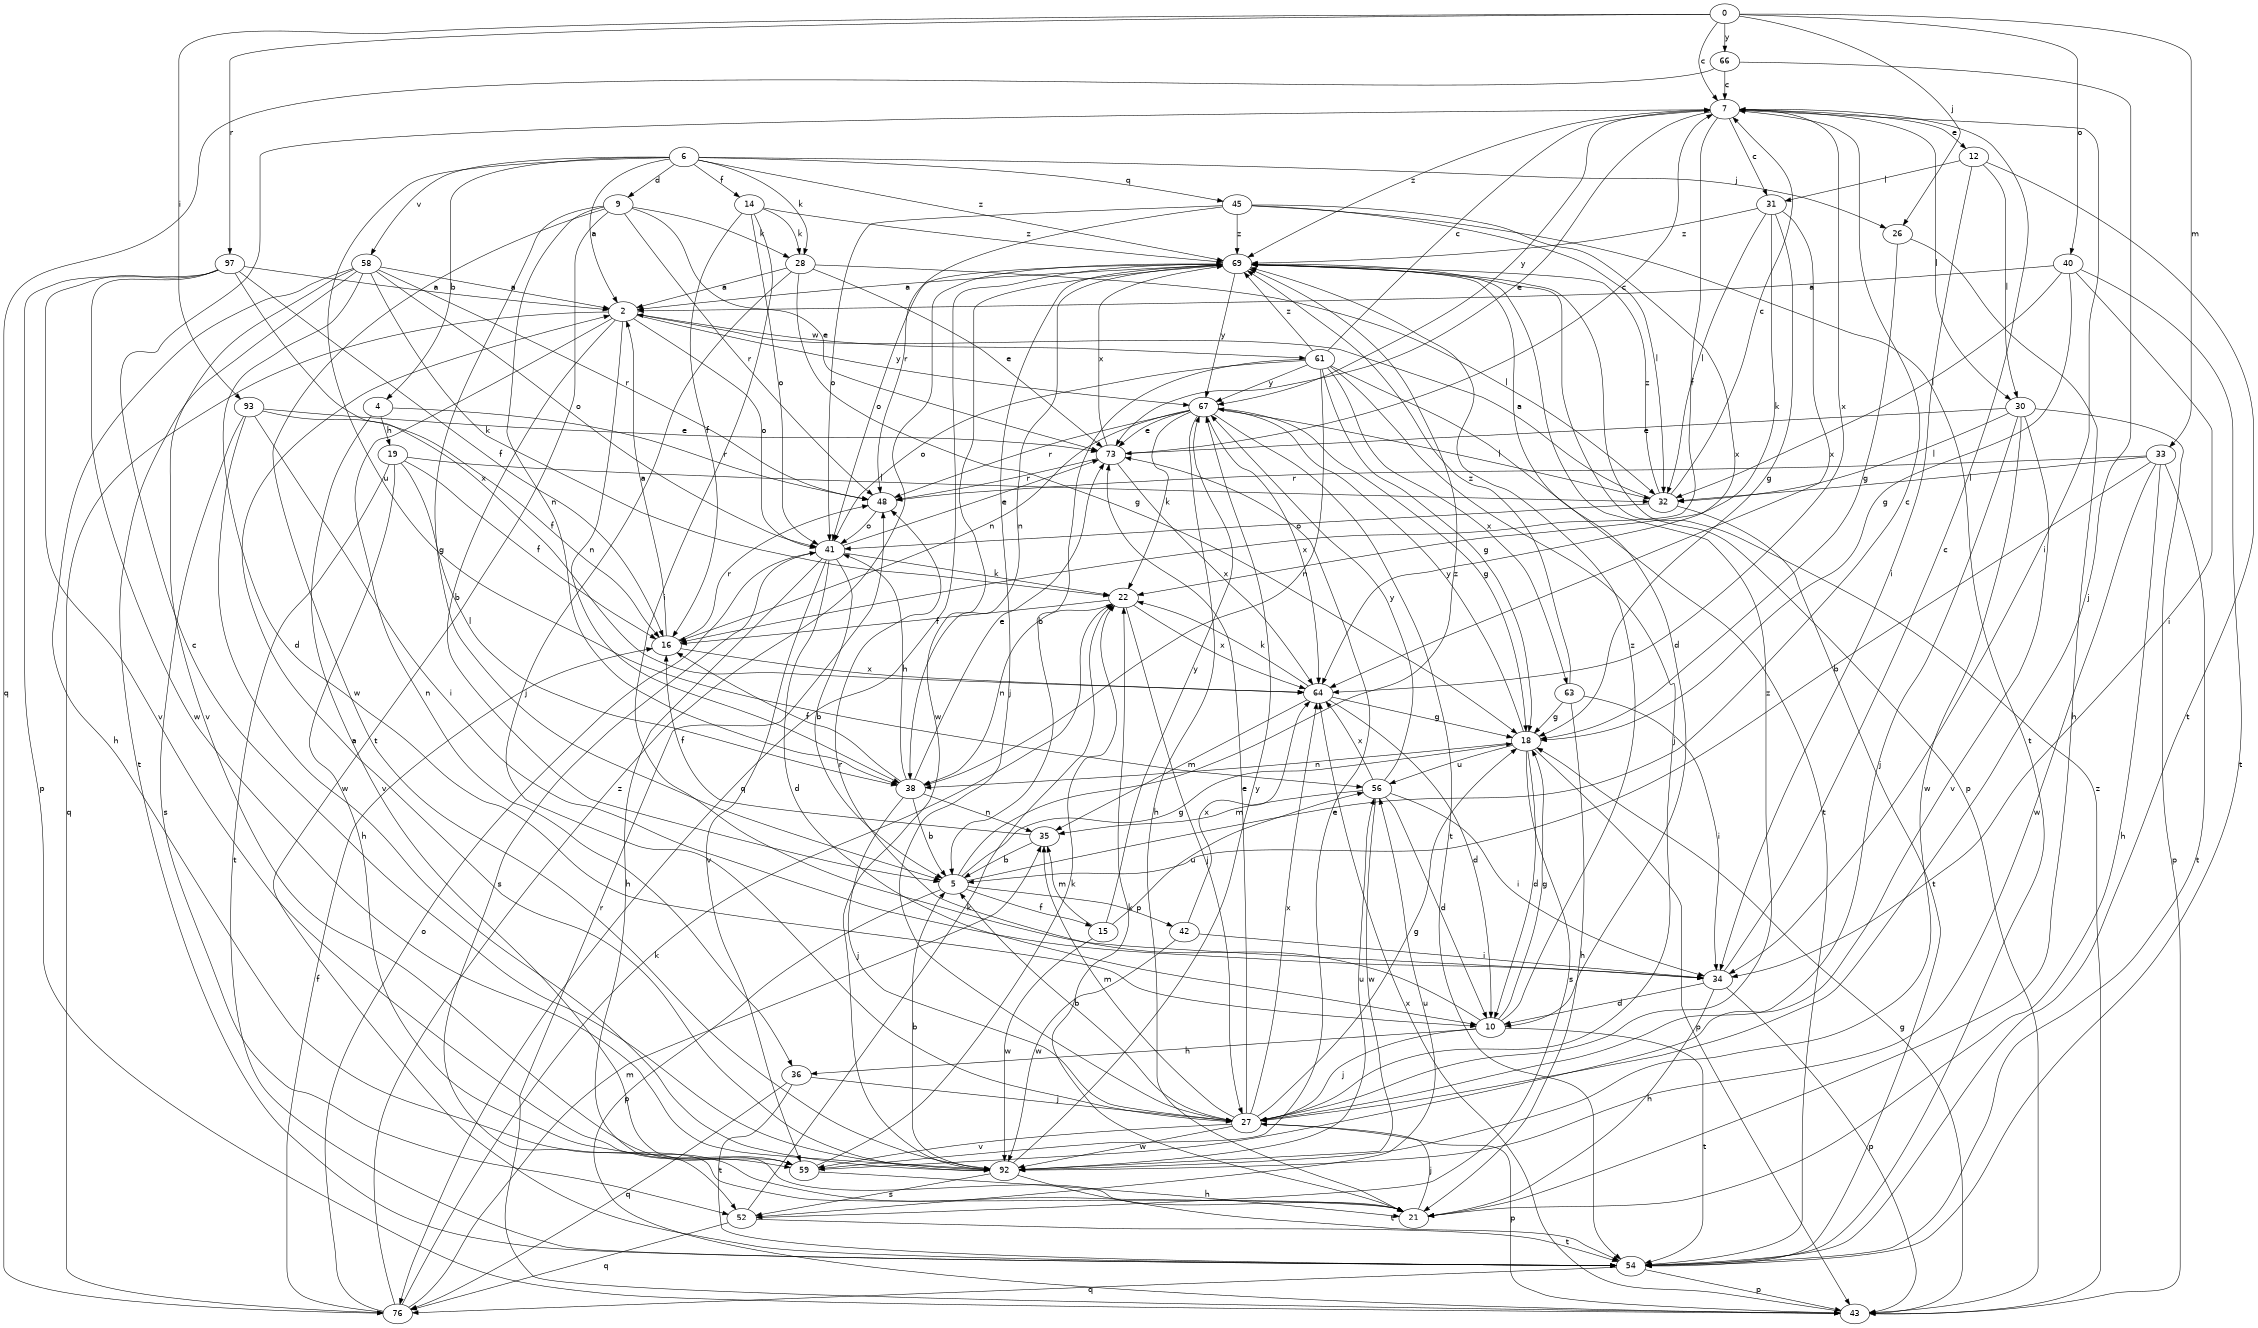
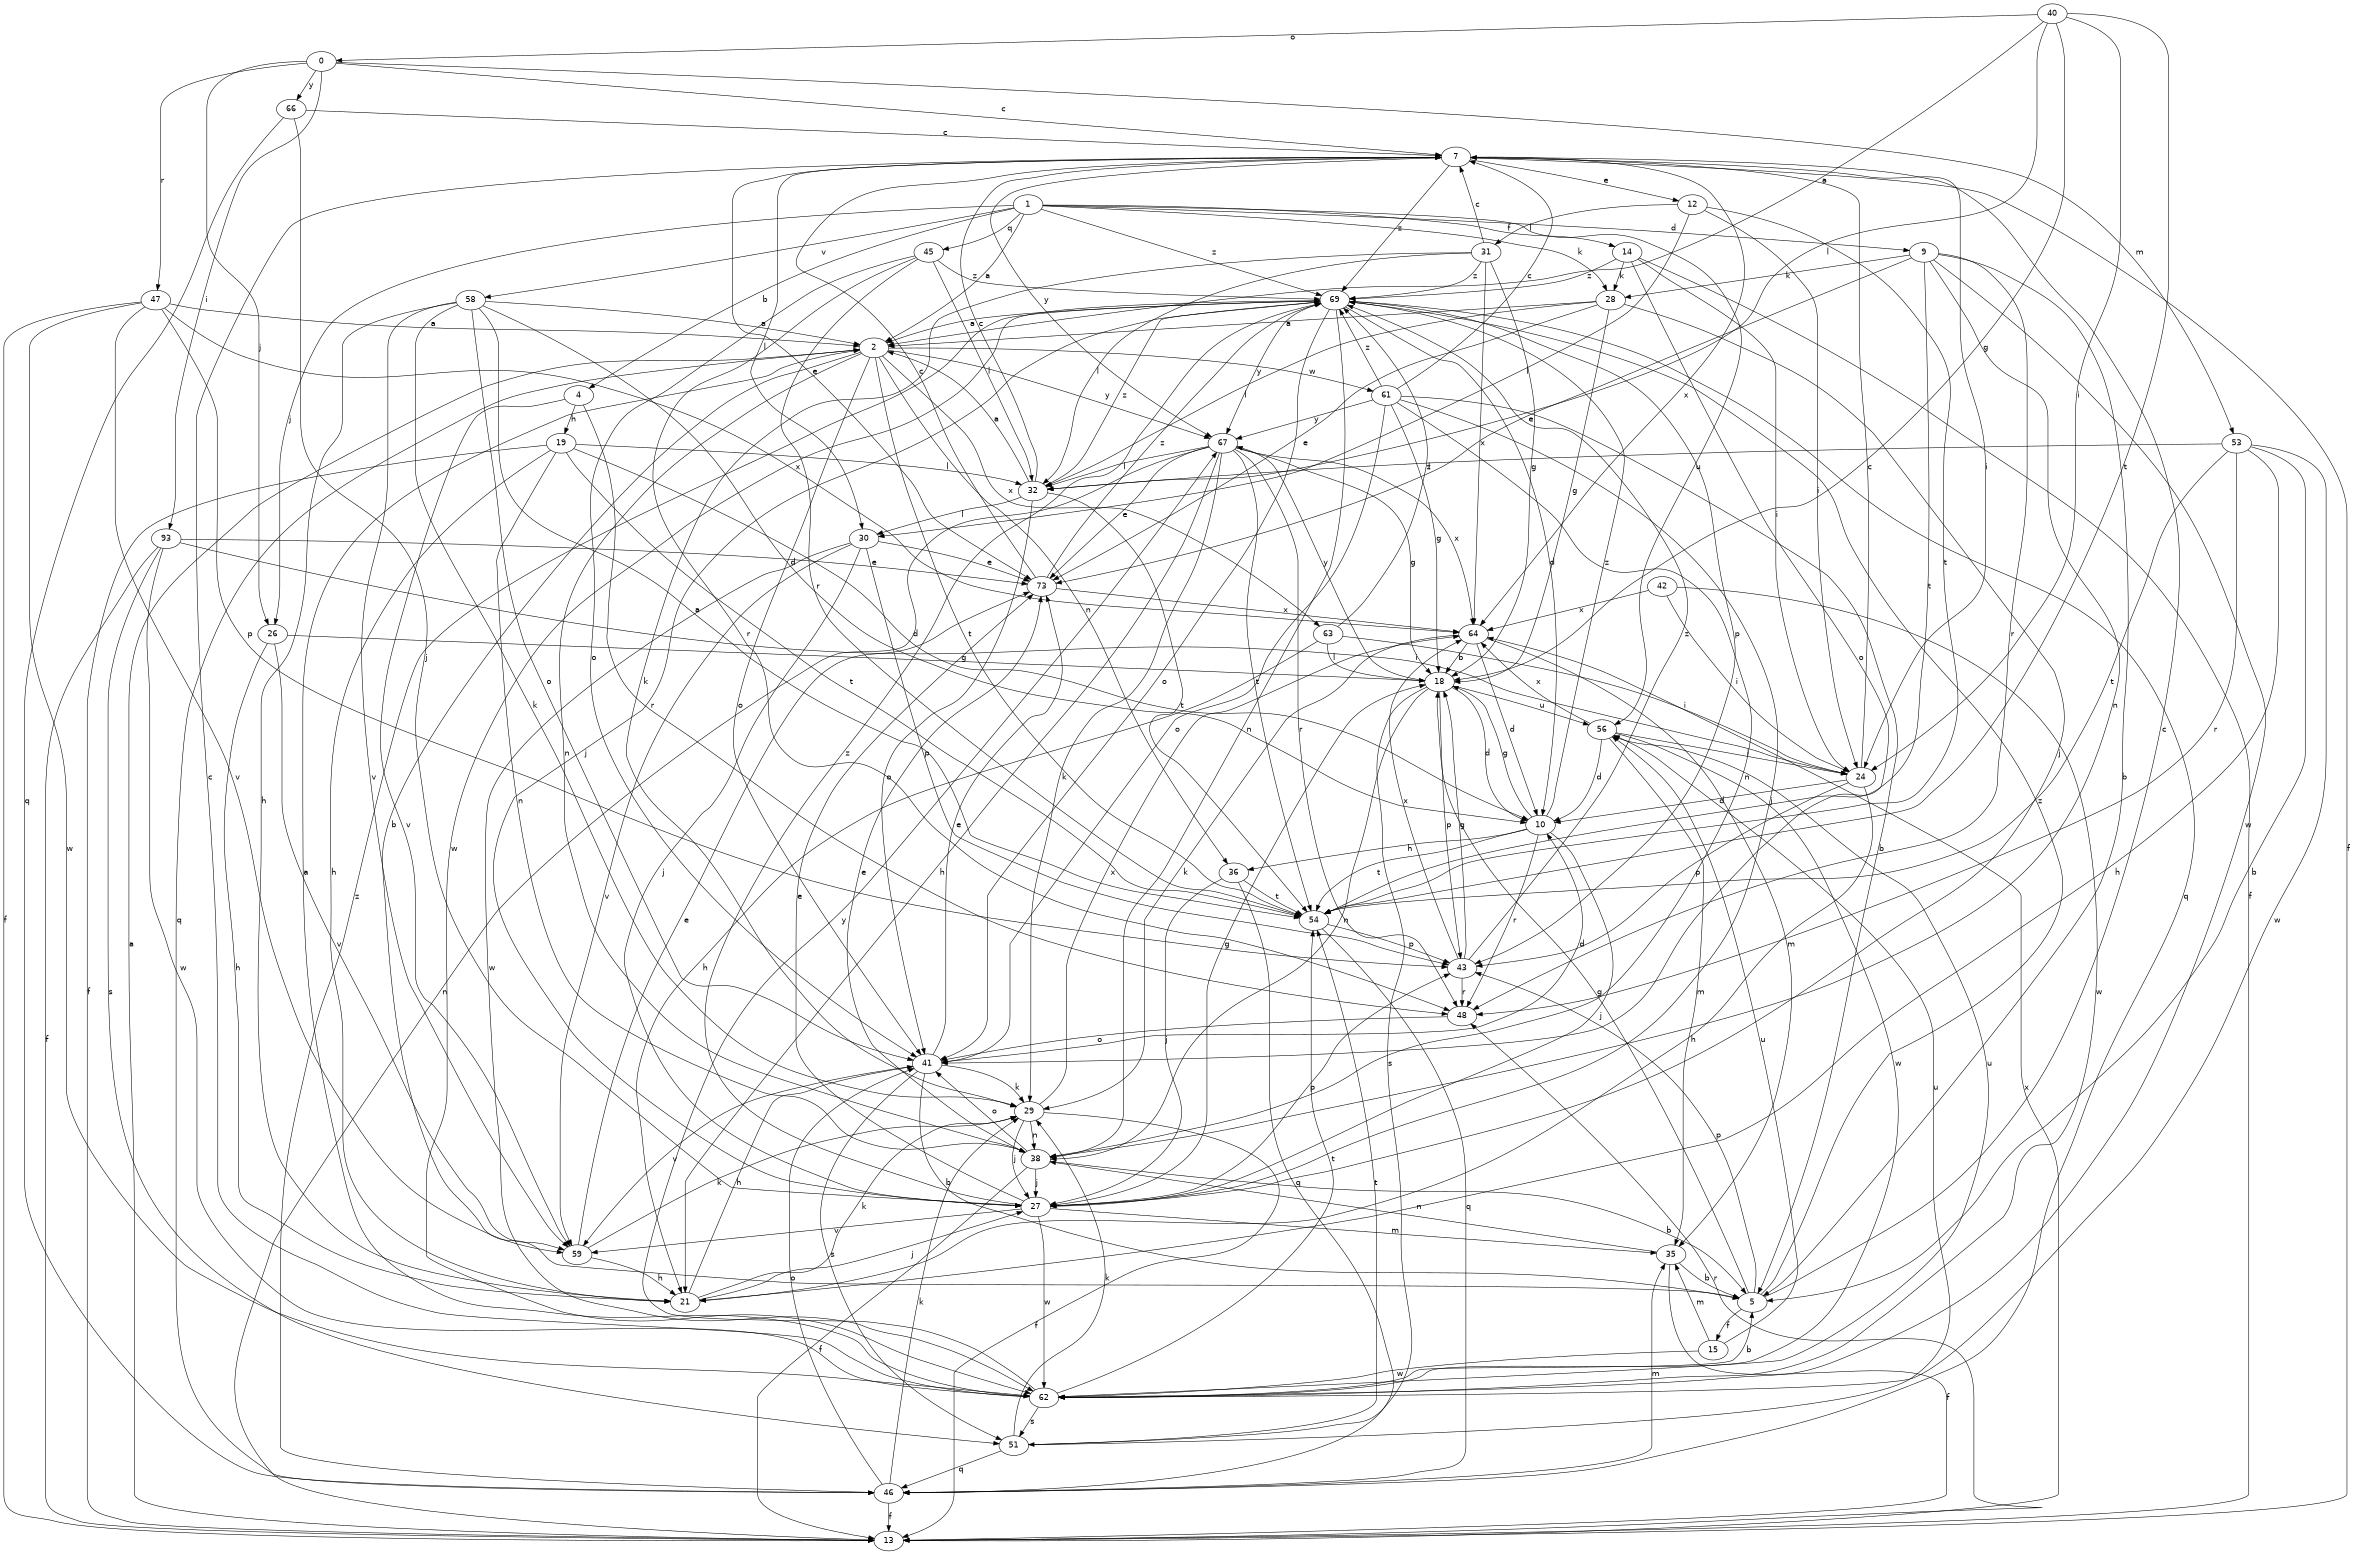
(2006, 34) -> (1190, 38)
(1747, 154) -> (1473, 207)
(684, 157) -> (1028, 205)
(230, 264) -> (156, 300)
(1101, 359) -> (1163, 443)
(621, 385) -> none
(1729, 409) -> none
(2161, 455) -> (2237, 443)
(1851, 474) -> (951, 513)
(1005, 480) -> none
(1461, 511) -> (1067, 508)
(442, 550) -> (2125, 777)
(1370, 576) -> none
(1124, 598) -> (1029, 1111)
(470, 622) -> (521, 801)
(667, 646) -> (889, 1541)
(905, 670) -> (994, 1111)
(1191, 671) -> none
none -> (1031, 673)
(1437, 717) -> (1461, 658)
(1556, 717) -> (1334, 658)
(2030, 741) -> (818, 586)
(1806, 757) -> (1004, 700)
(139, 765) -> (698, 610)
(975, 812) -> (1371, 1210)
(1069, 898) -> none
(1285, 912) -> none
(1718, 980) -> (1861, 777)
none -> (354, 982)
(1091, 1021) -> none
(597, 1102) -> (758, 1133)
(1005, 1171) -> (1044, 1398)
(742, 1218) -> (1014, 1446)
(398, 1314) -> (889, 1493)
